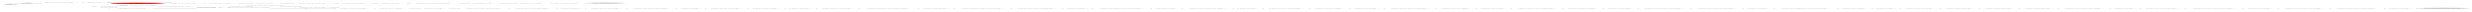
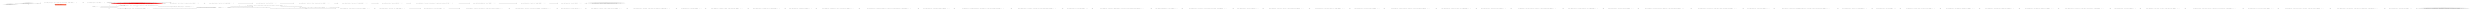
none -> (61, 5)
